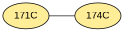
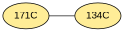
(98, 16) -> (98, 16)
